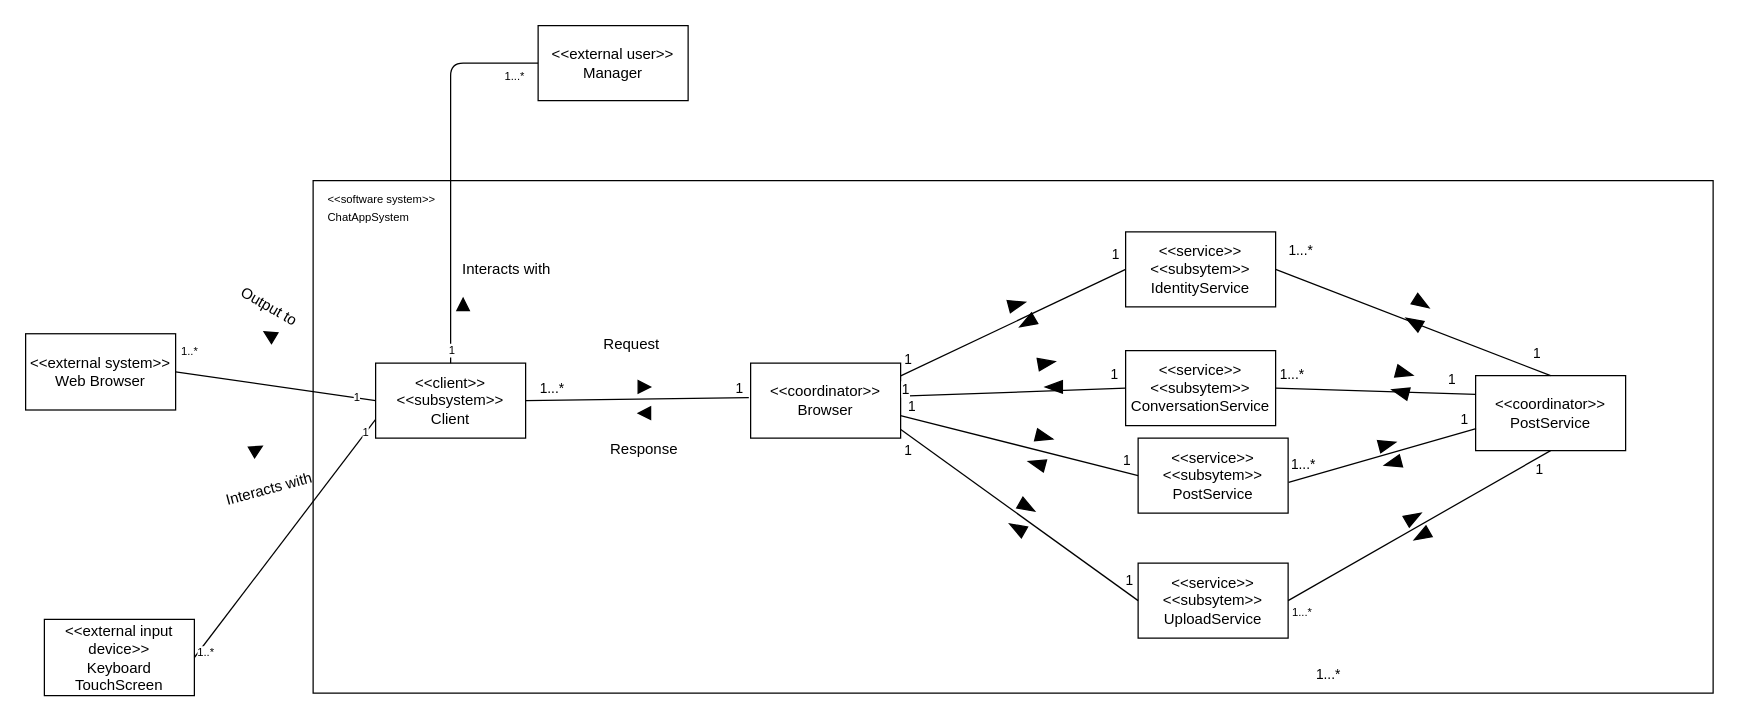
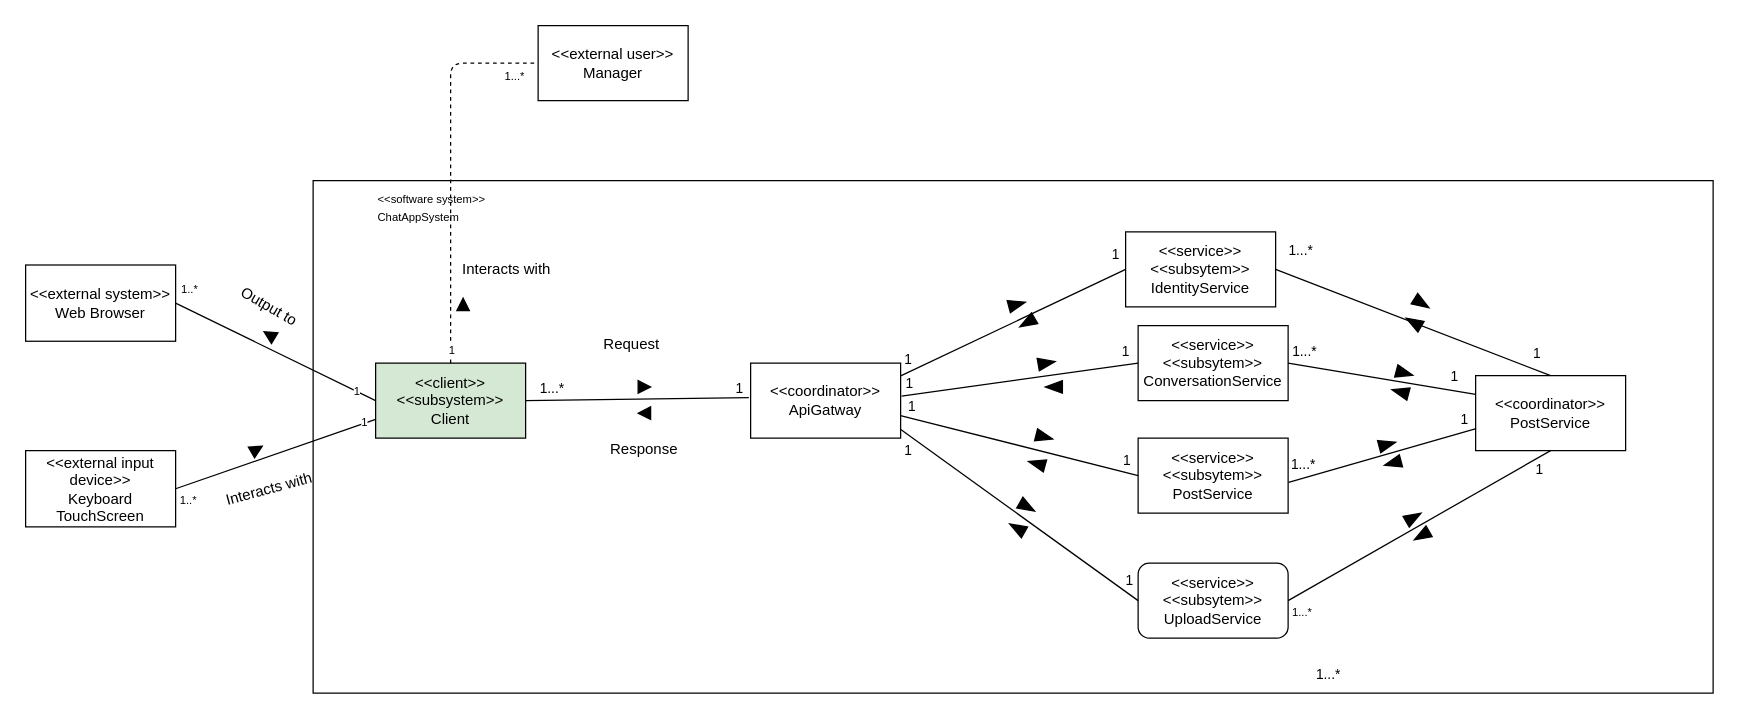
(451, 166) -> (451, 166)
(413, 207) -> (463, 207)
(101, 372) -> (101, 303)
(1201, 388) -> (1213, 363)
(451, 401) -> (451, 401)
(826, 401) -> (826, 401)
(1213, 601) -> (1213, 601)
(119, 658) -> (101, 489)
